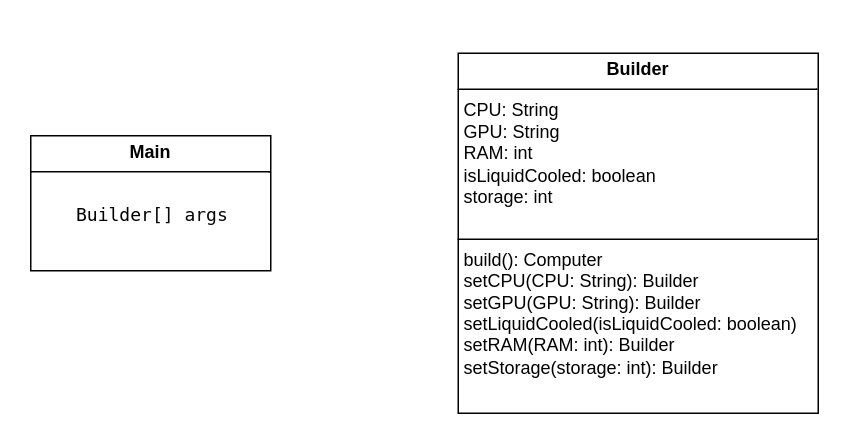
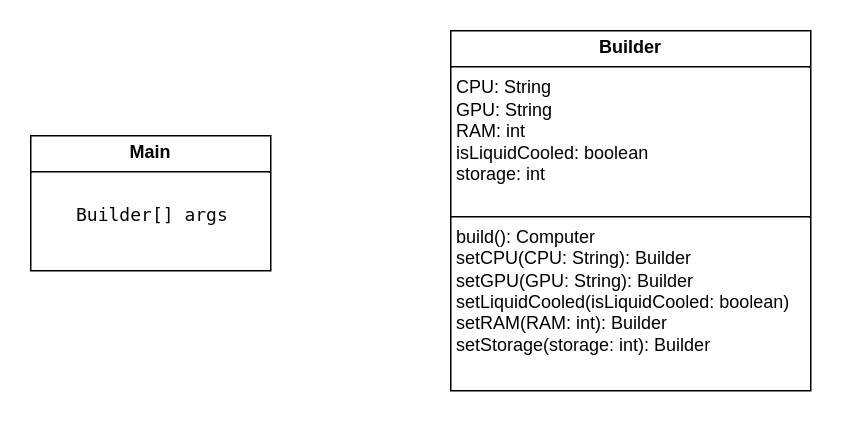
(638, 233) -> (631, 211)
